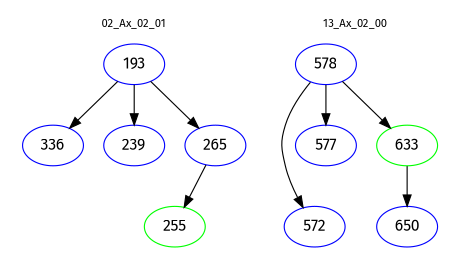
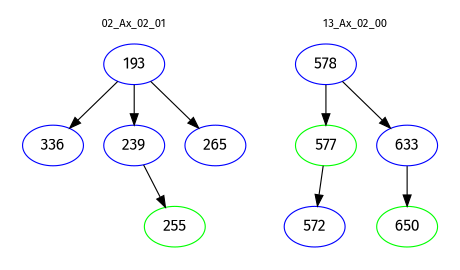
(282, 137) -> (321, 180)
(326, 145) -> (326, 145)
(407, 145) -> (407, 145)
(198, 181) -> (152, 181)
(407, 227) -> (407, 227)
